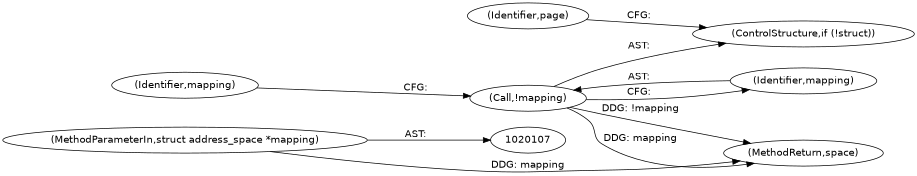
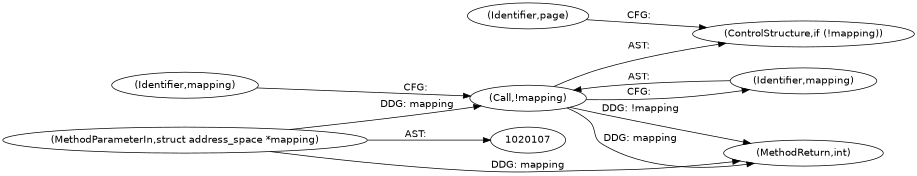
(803, 34) -> (803, 34)
none -> (382, 119)
(803, 153) -> (803, 153)
